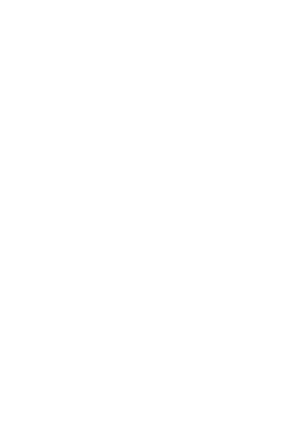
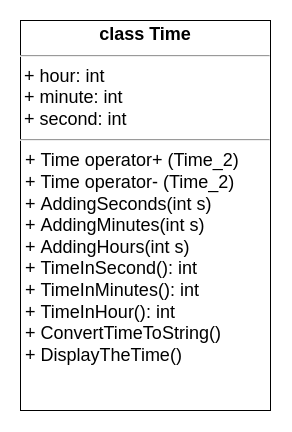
none -> (146, 216)
